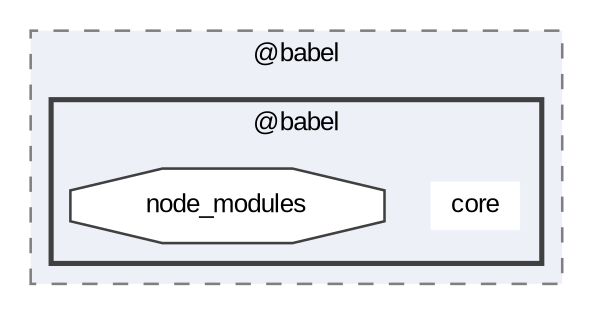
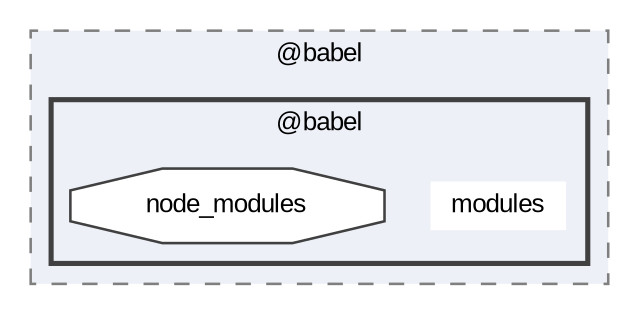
(475, 206) -> (498, 206)
